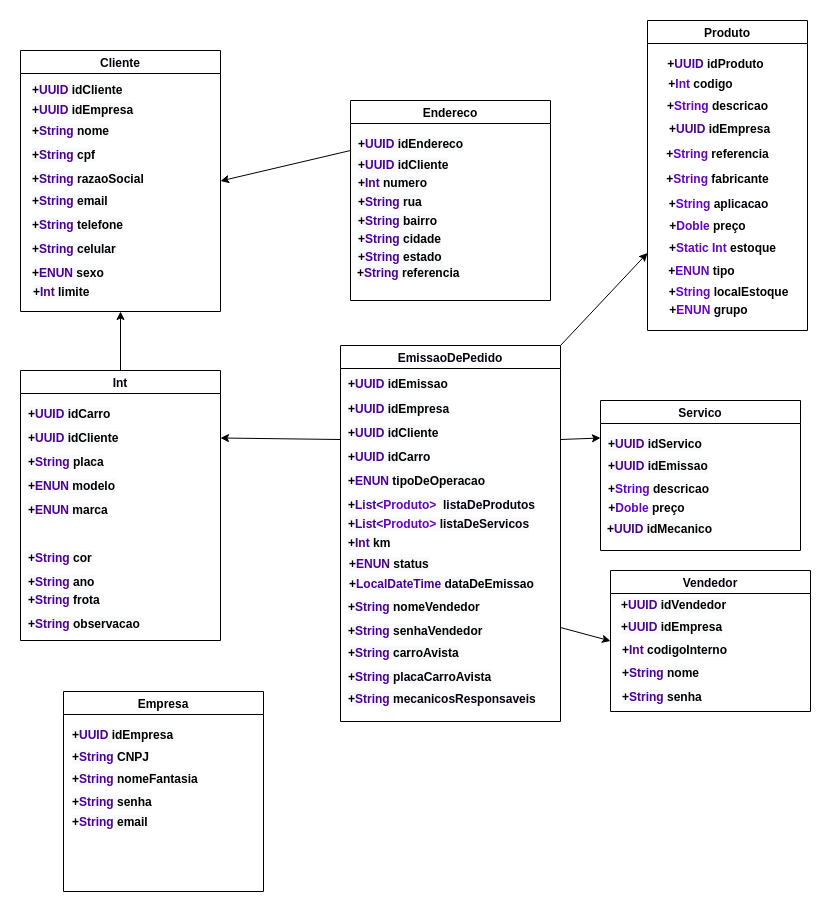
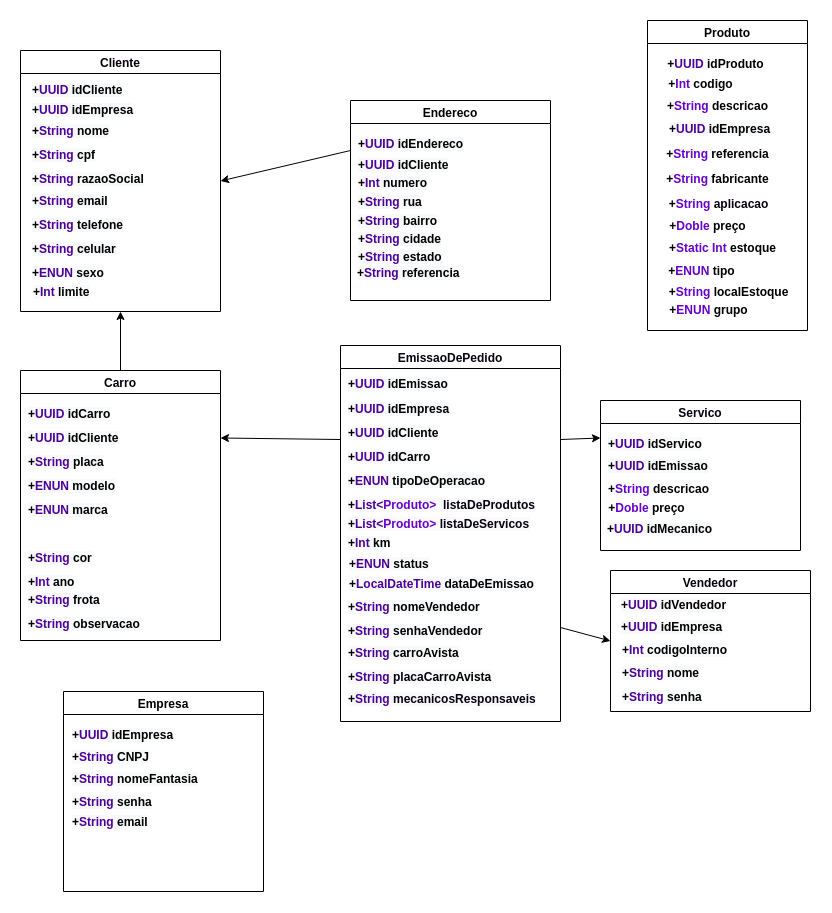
(602, 302) -> none
(120, 383) -> (120, 383)
(64, 583) -> (55, 583)
